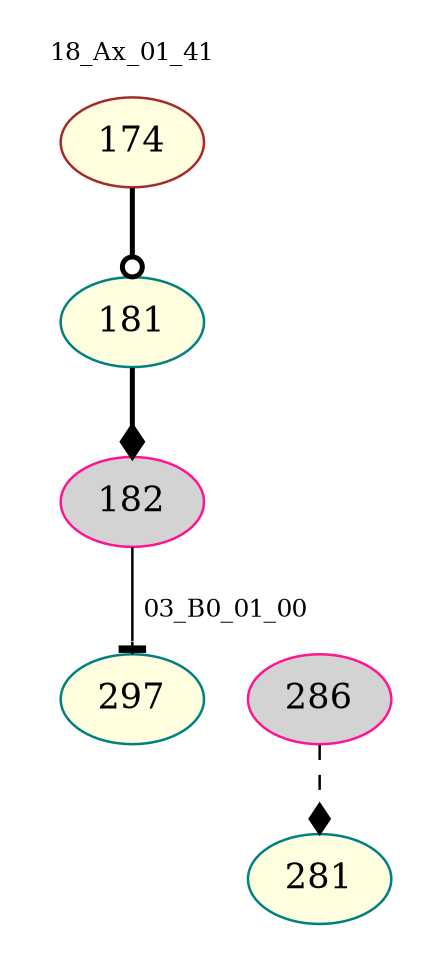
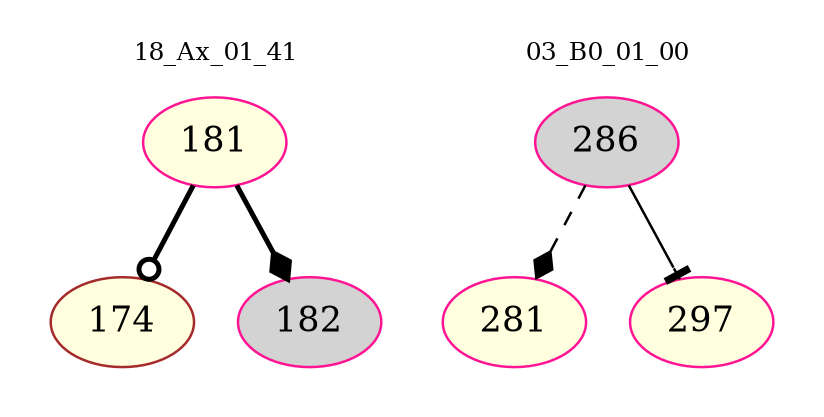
(132, 222) -> (174, 223)
(132, 322) -> (215, 142)
(132, 603) -> (651, 227)
(132, 699) -> (702, 322)
(320, 879) -> (514, 322)
